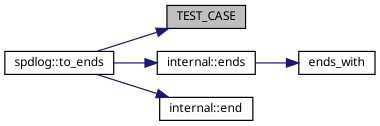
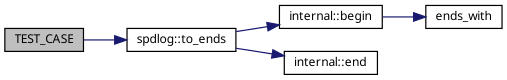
(127, 42) -> (99, 40)
(206, 63) -> (331, 17)
